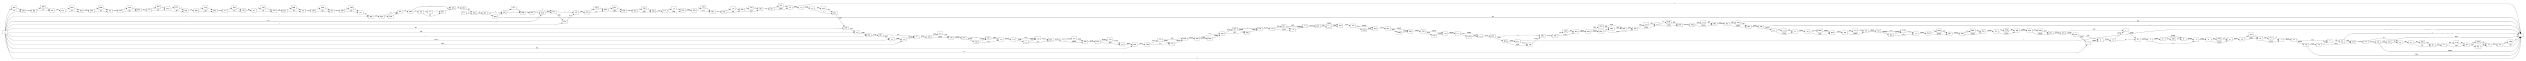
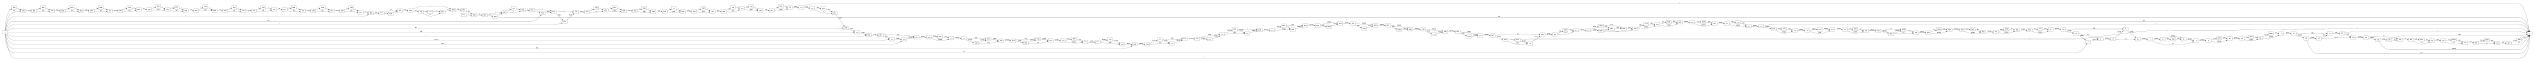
(2472, 43) -> (2481, 41)
